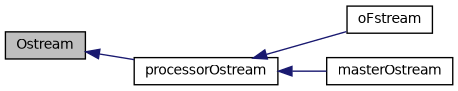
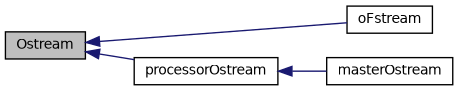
(306, 43) -> (223, 32)
